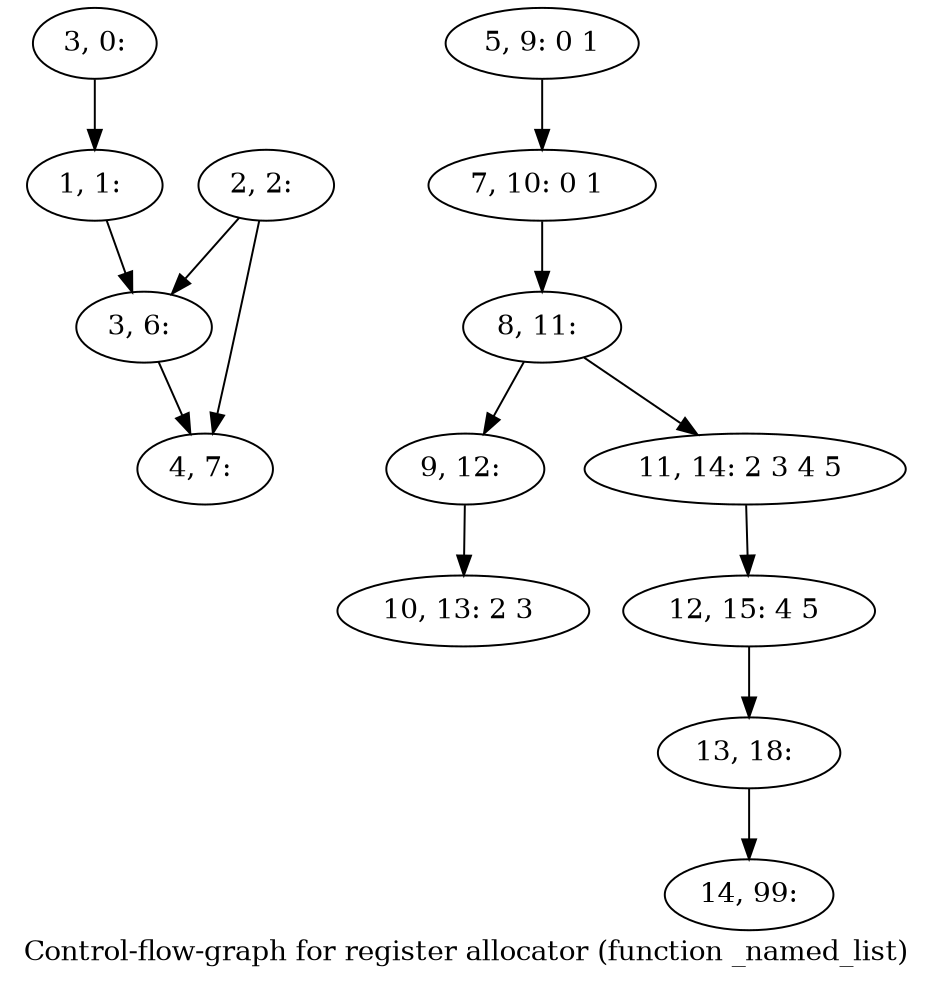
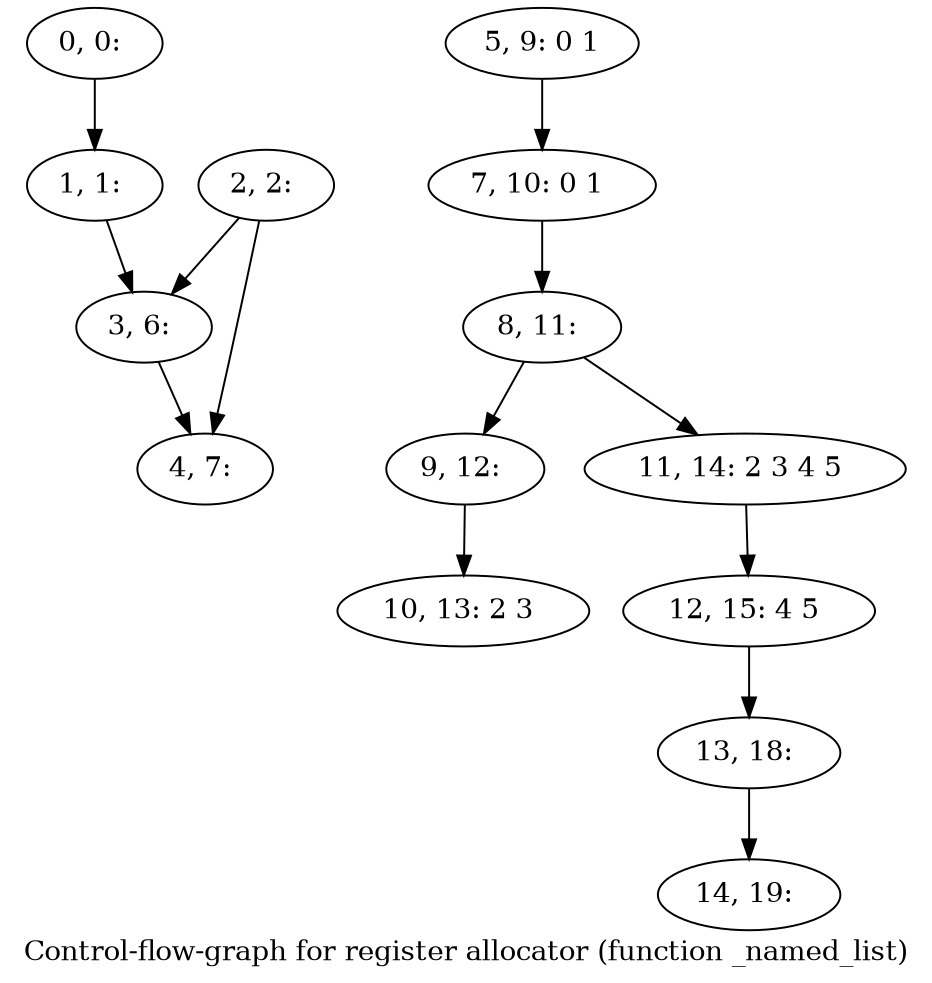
(95, 43) -> (95, 43)
(749, 895) -> (749, 895)
